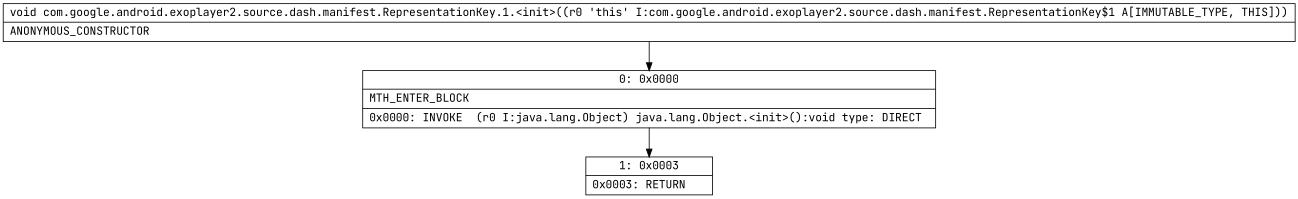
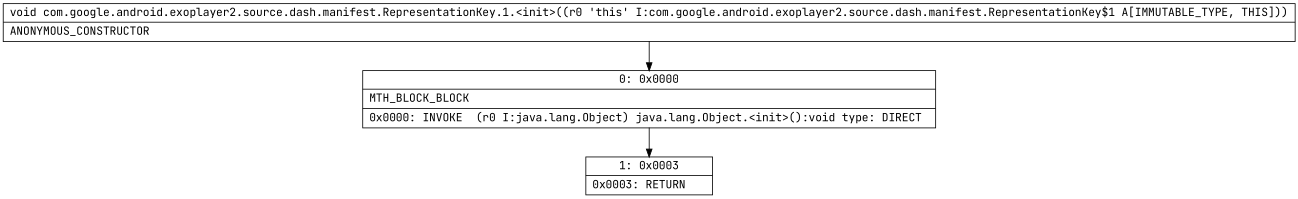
(419, 98) -> (419, 98)
